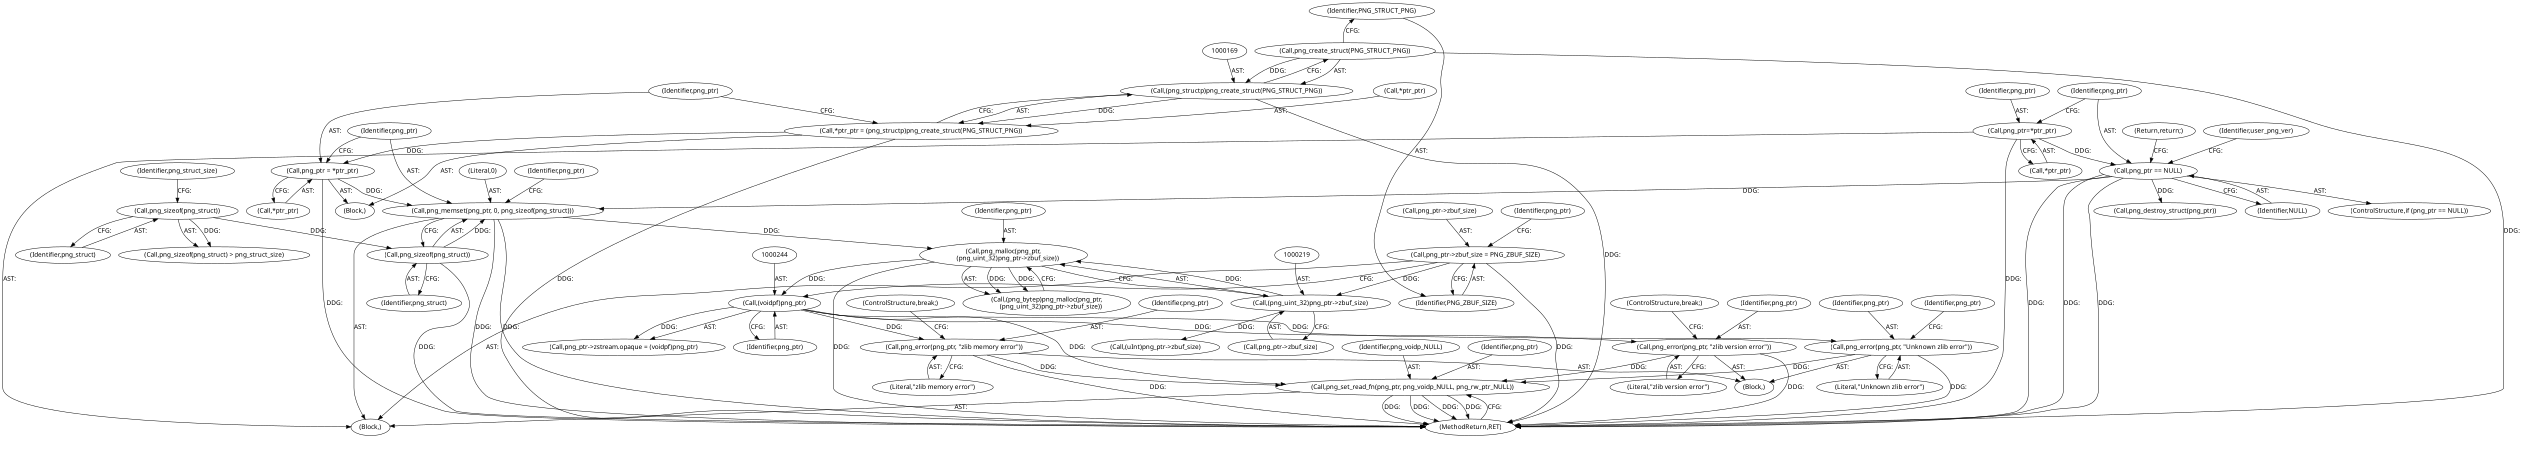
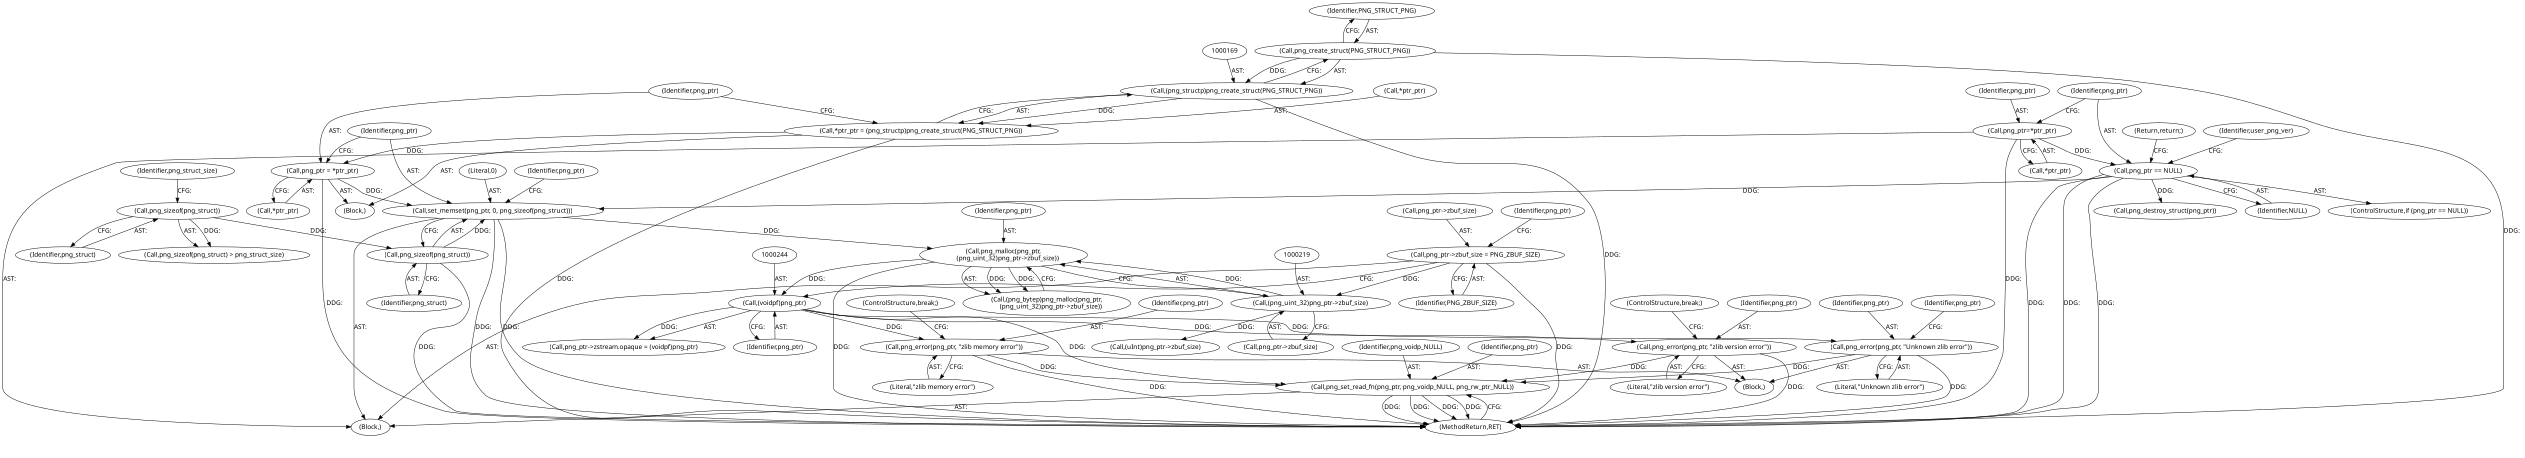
(1413, 150) -> (1364, 30)
(493, 211) -> (493, 211)
